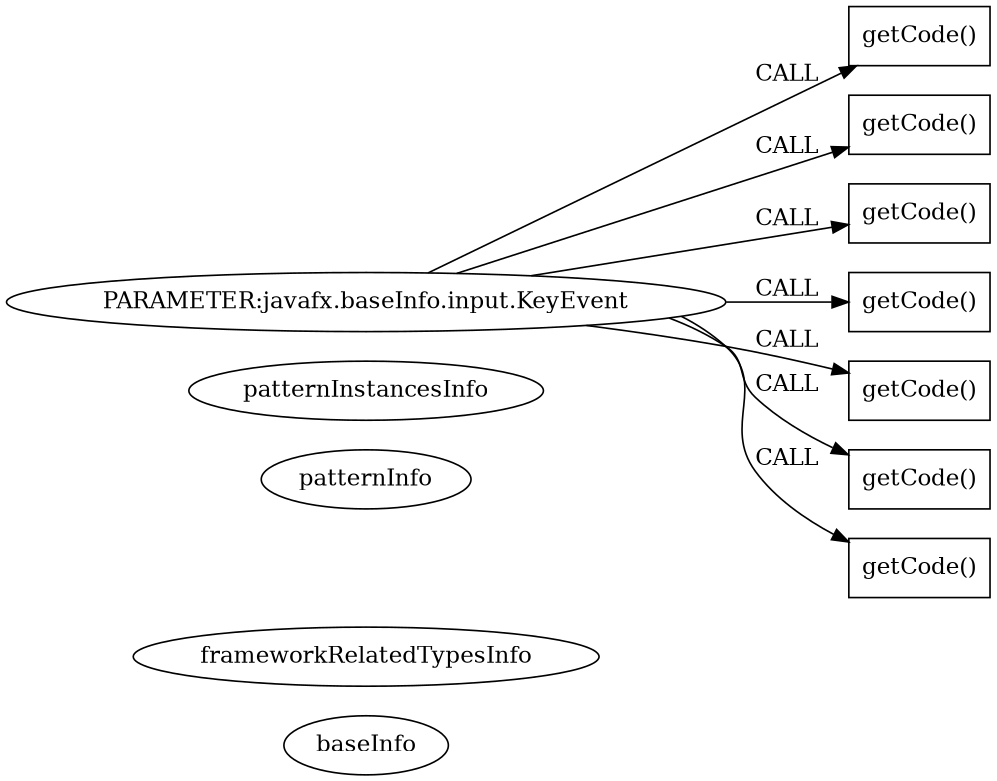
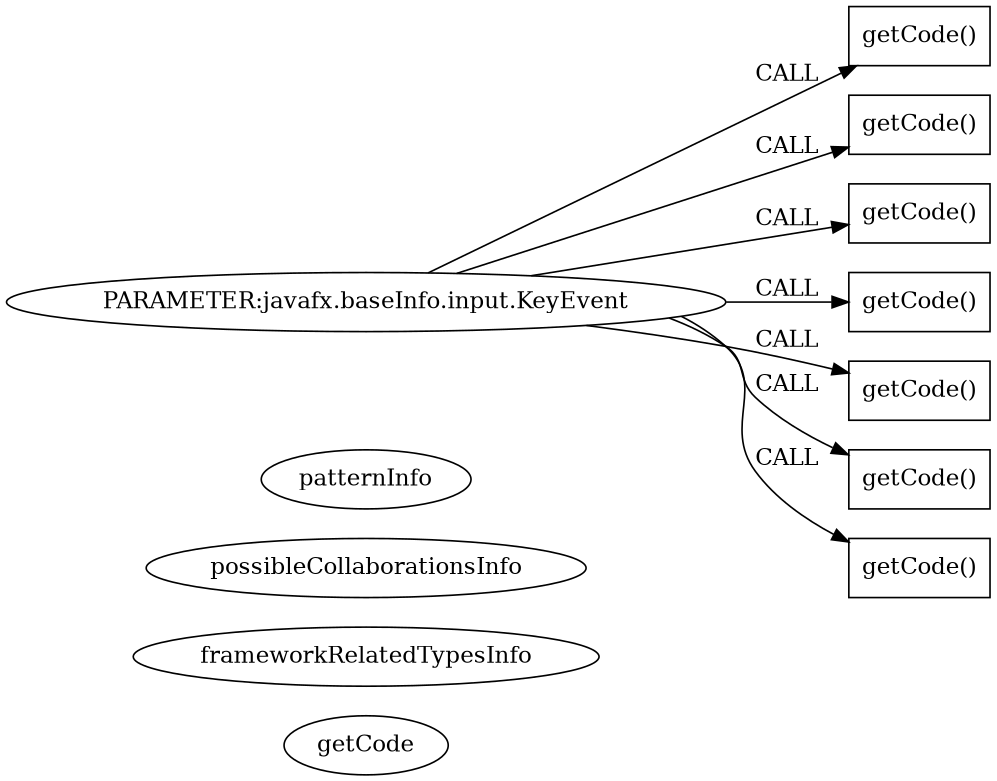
(366, 391) -> none
none -> (366, 568)
(366, 745) -> (366, 745)
